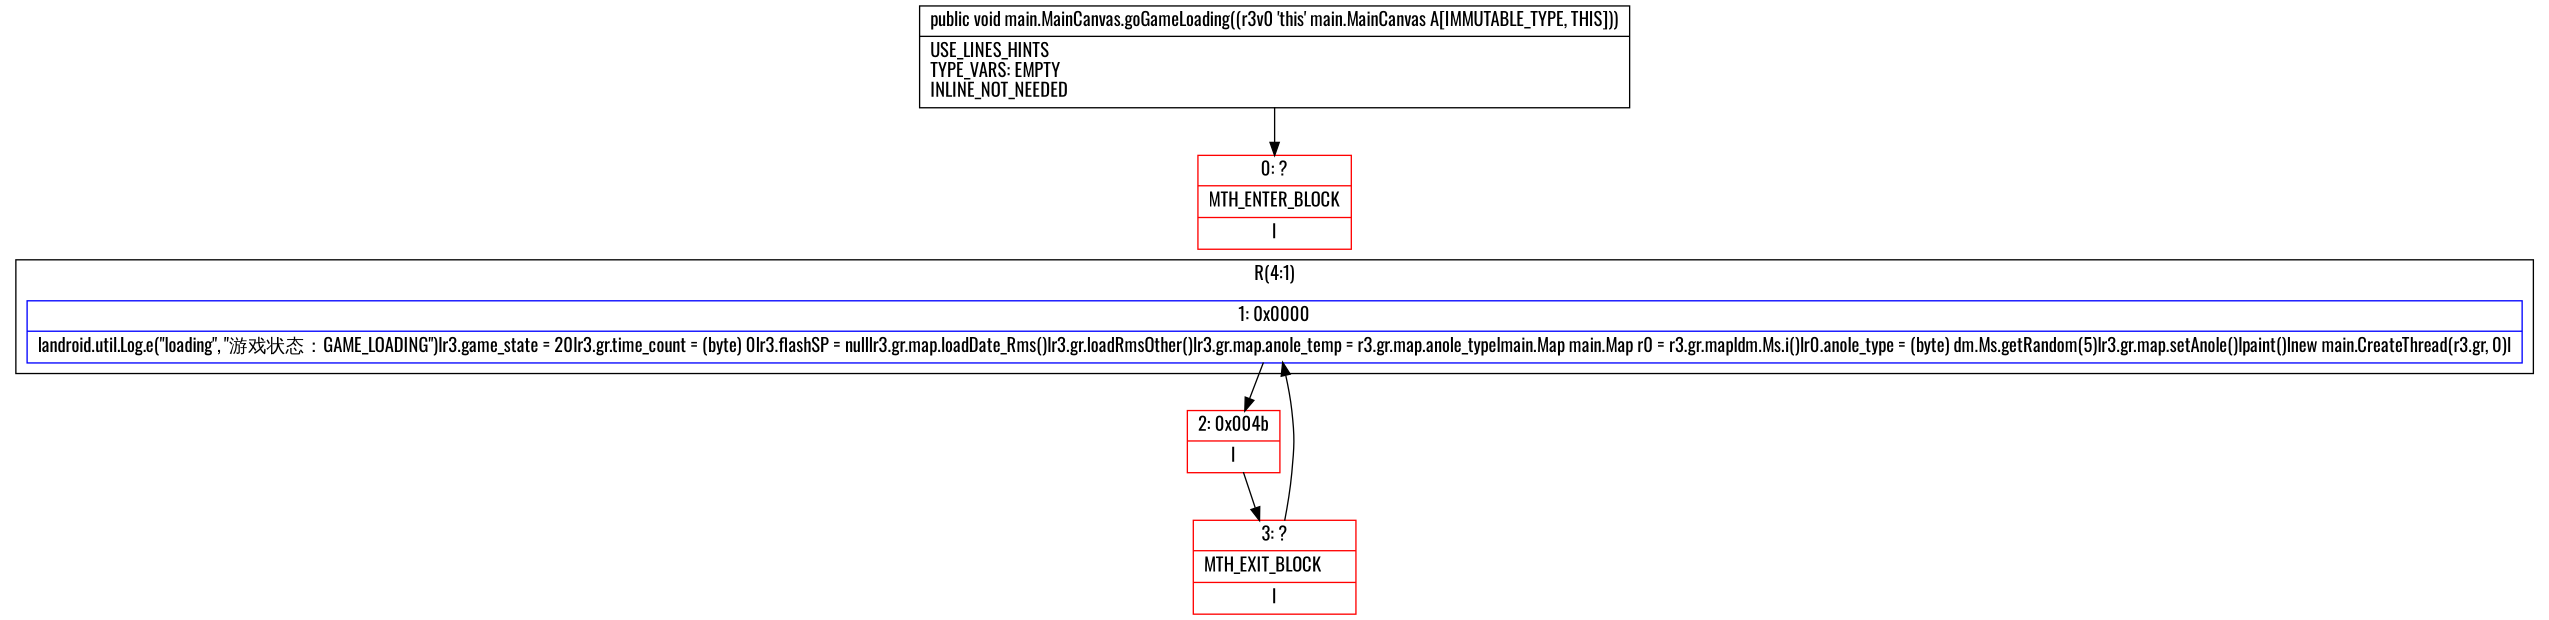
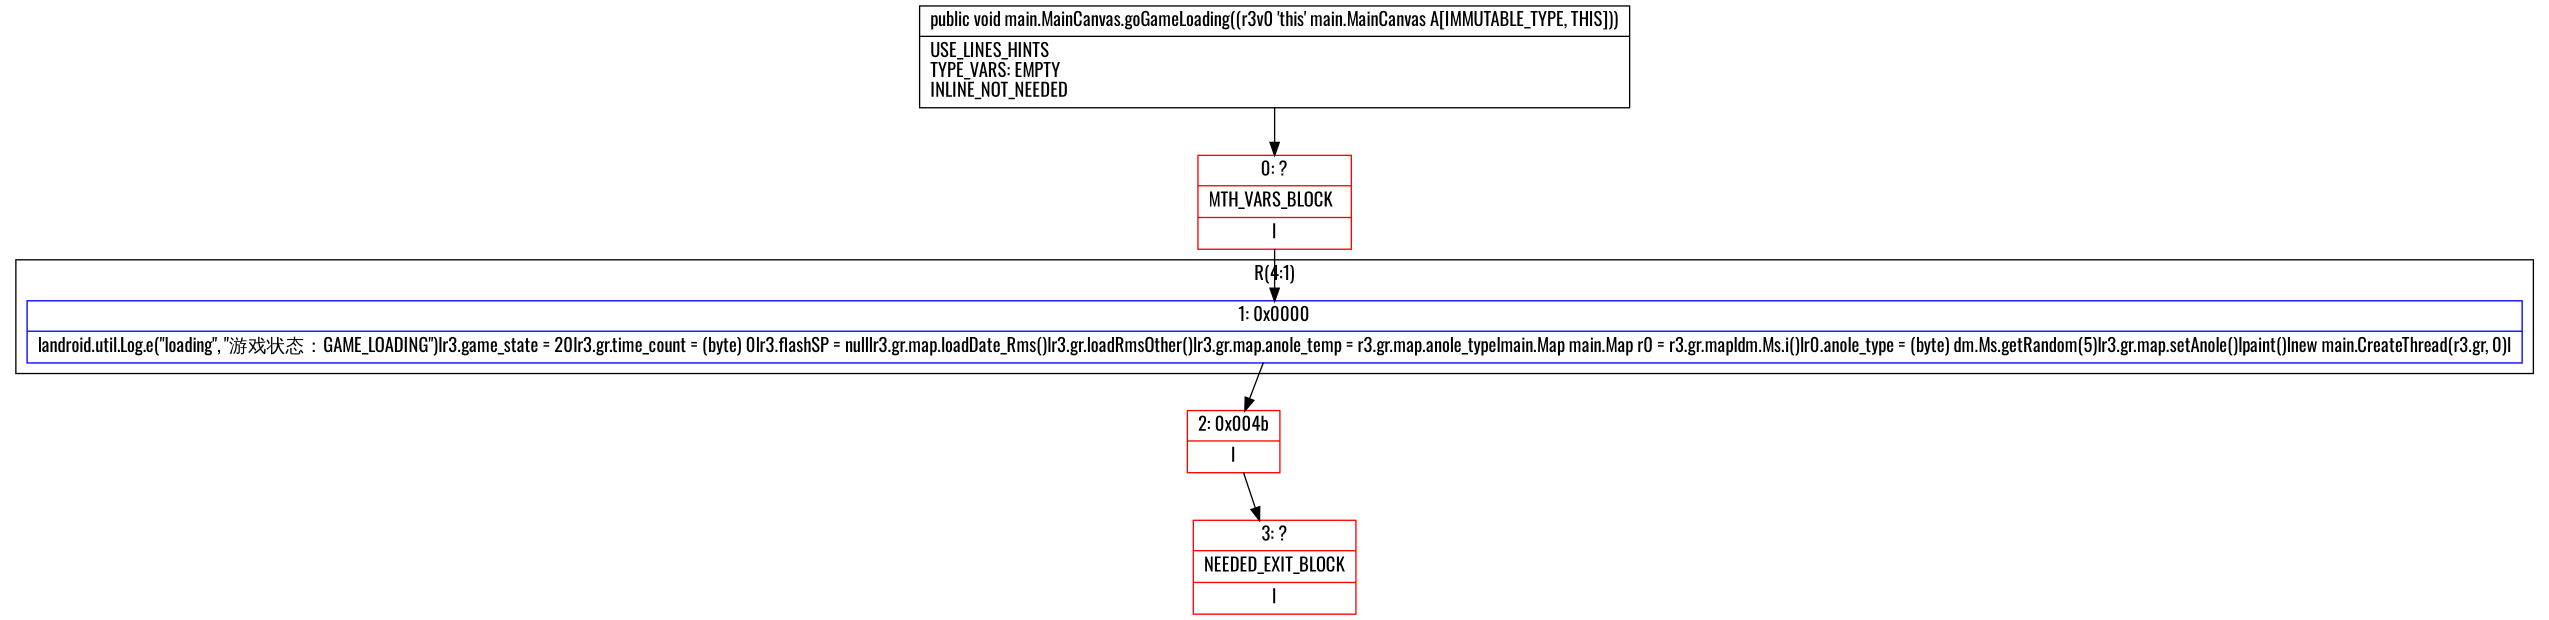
(1275, 201) -> (1271, 201)
(1294, 448) -> (1275, 268)
(1263, 566) -> (1275, 566)
